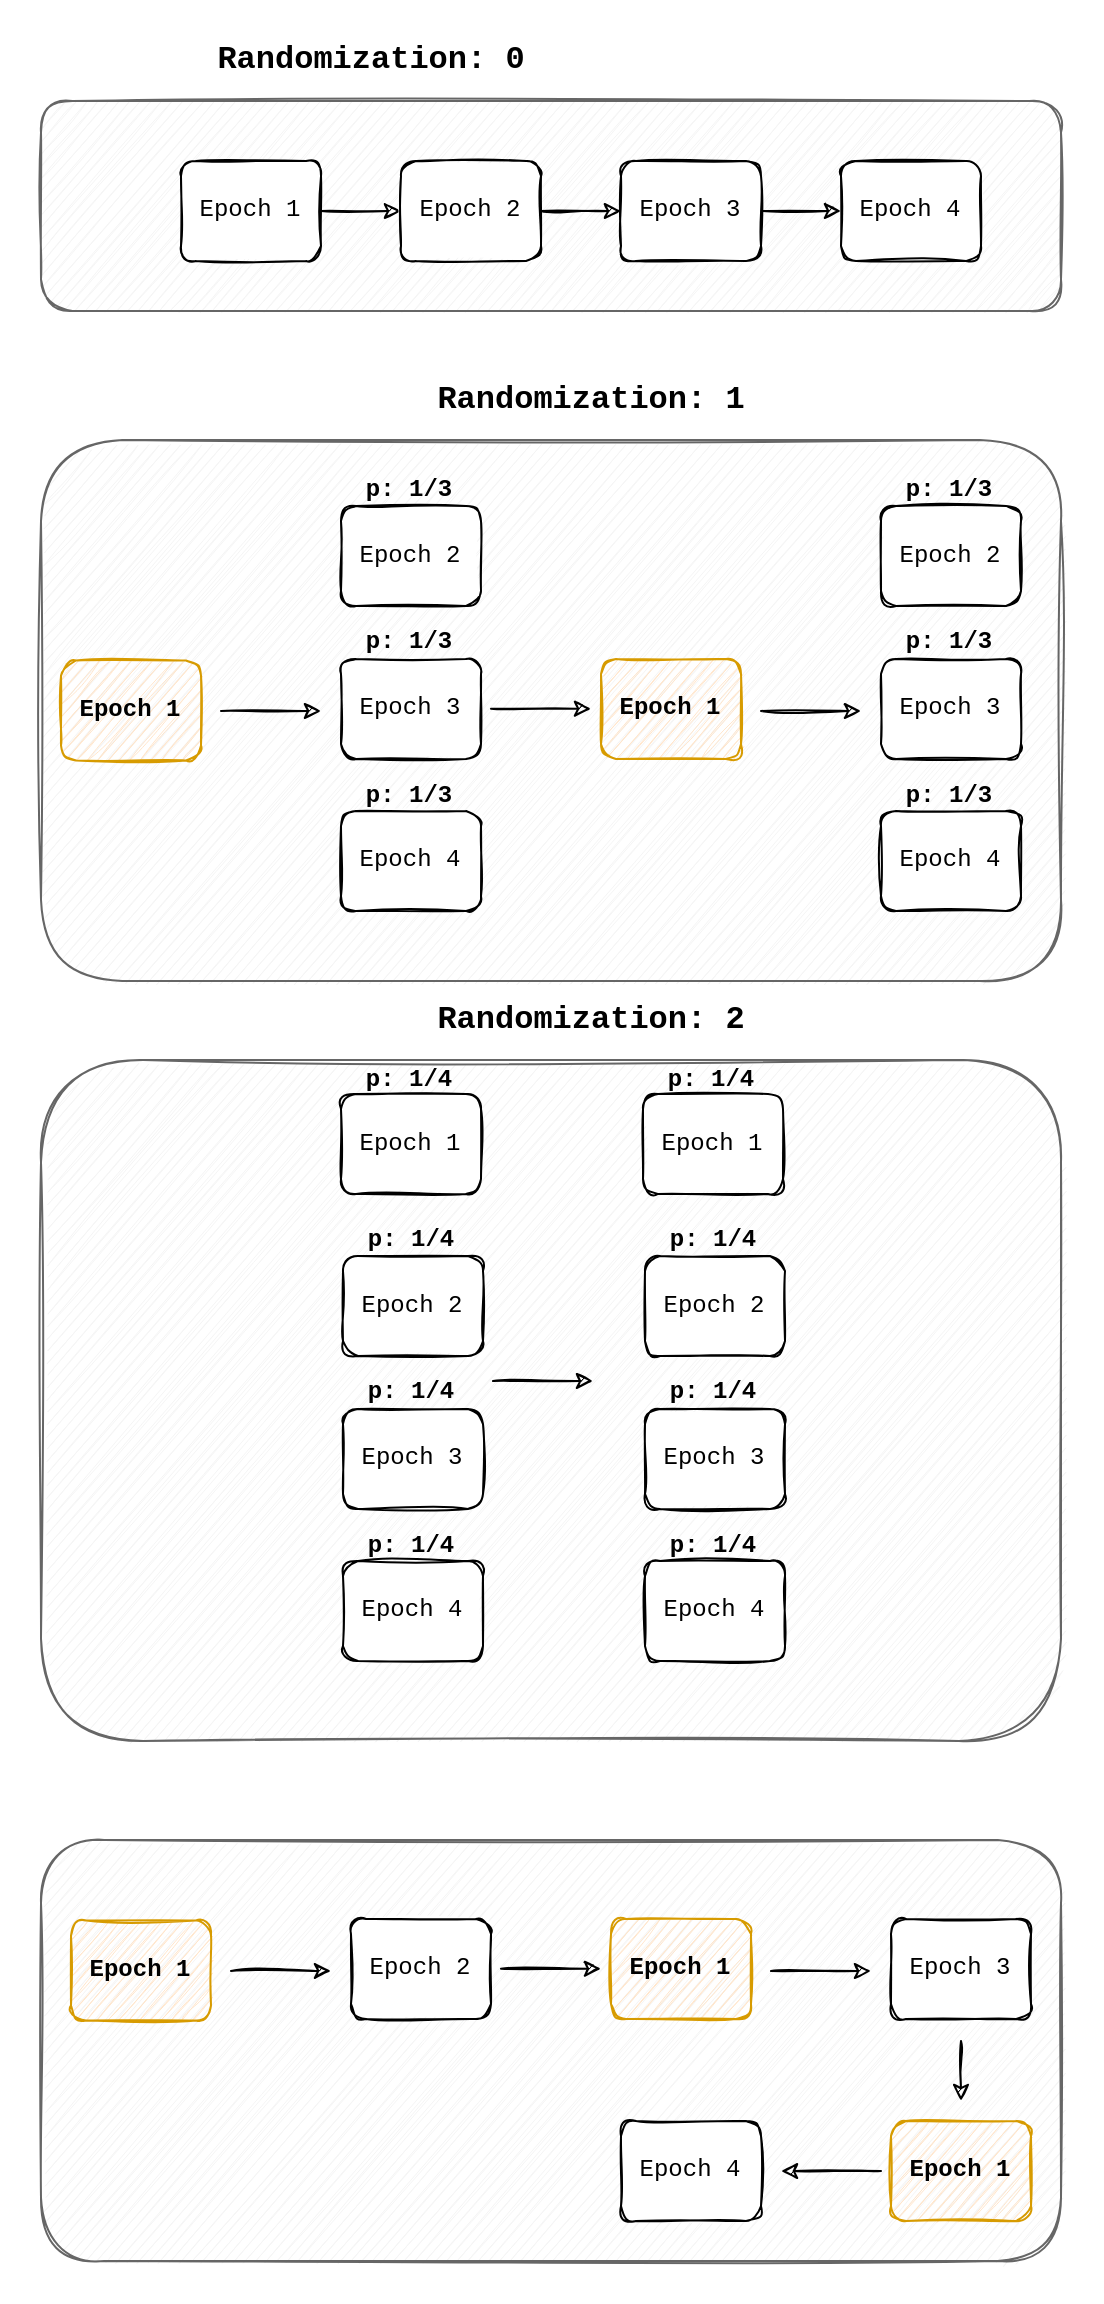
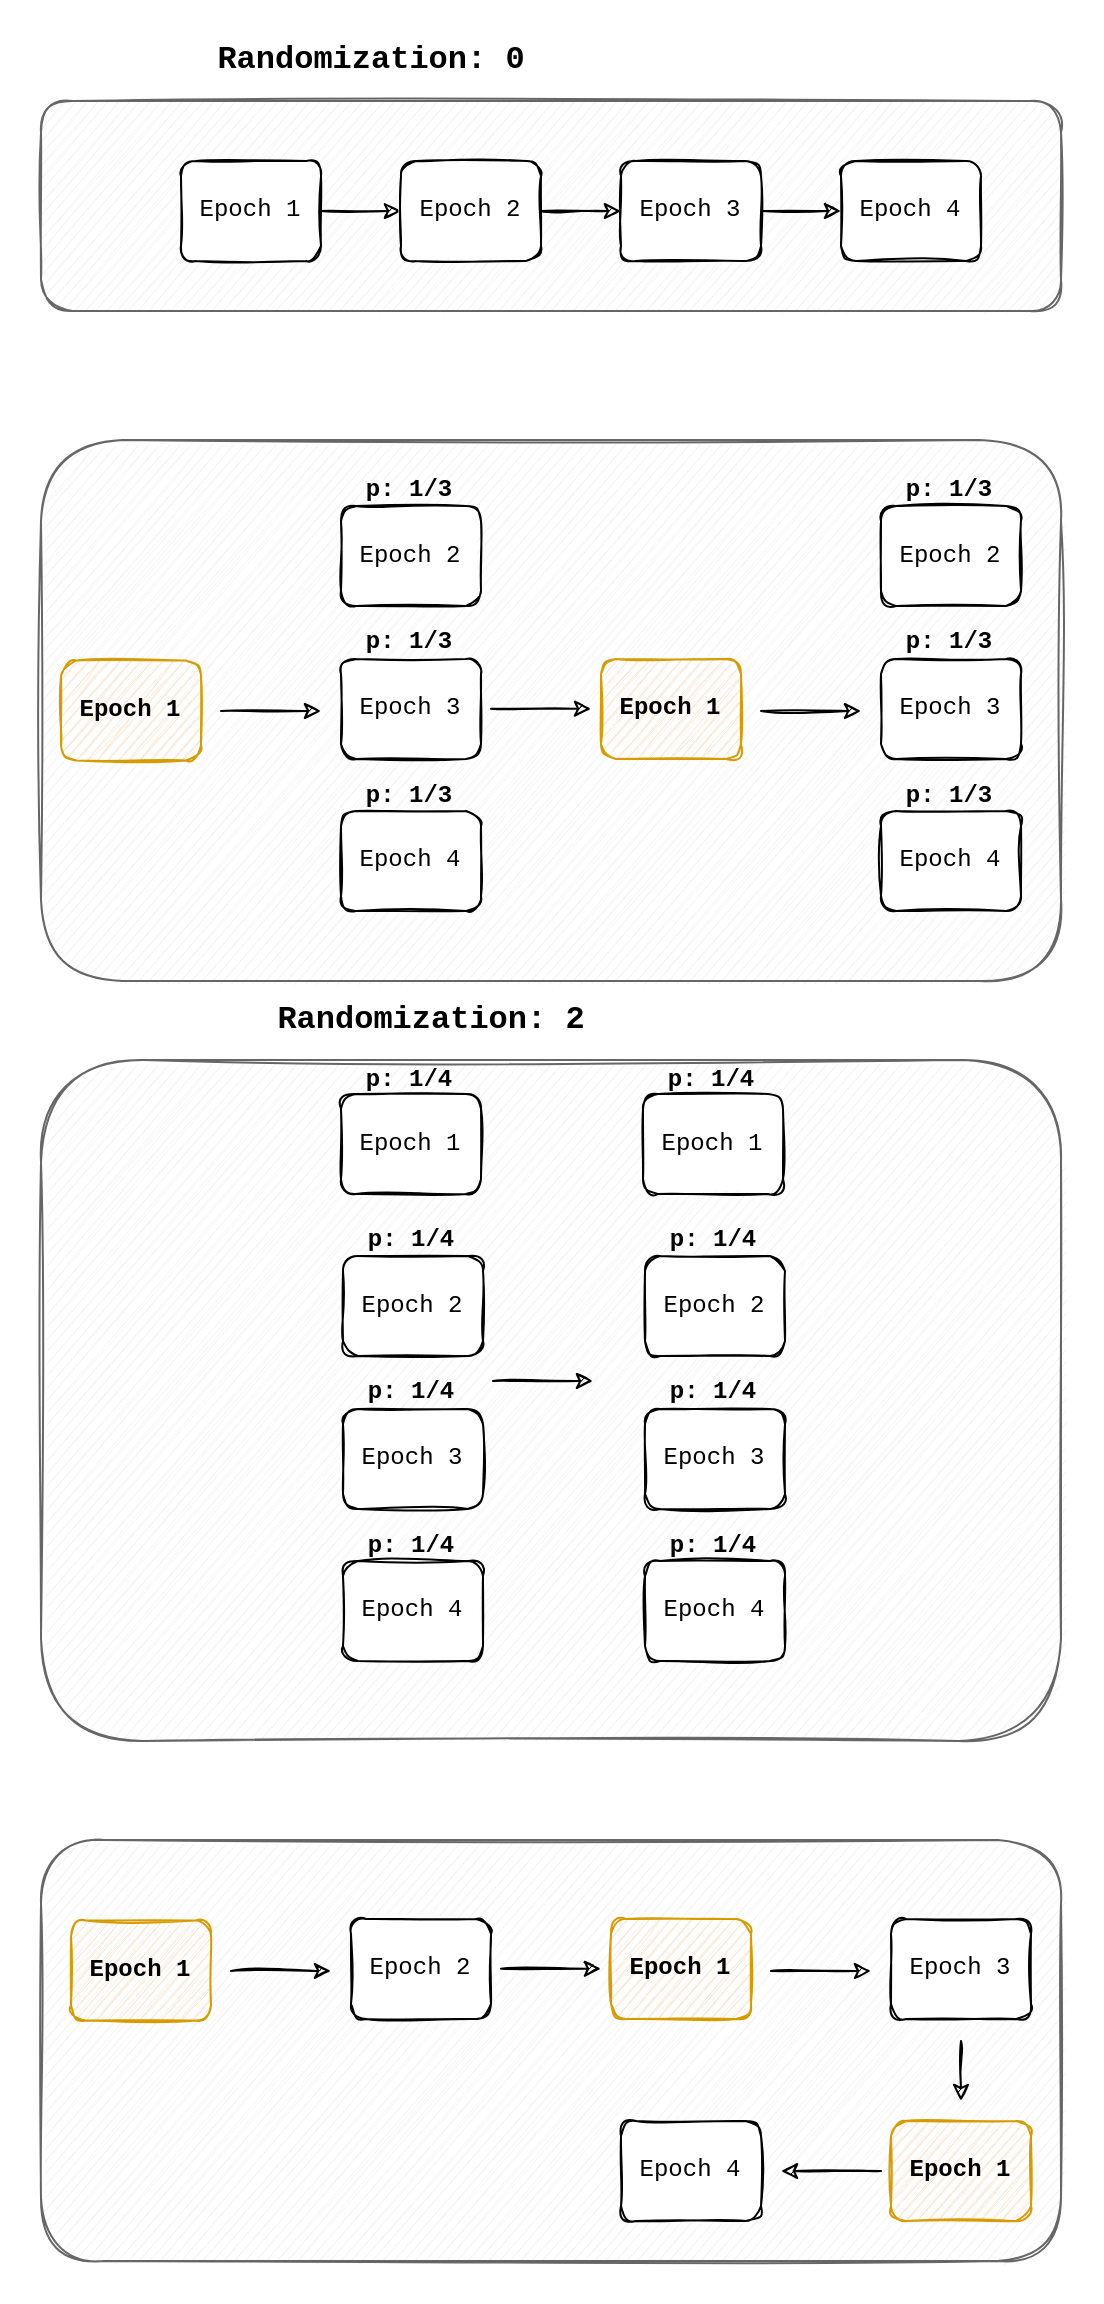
(591, 401) -> none
(591, 1021) -> (431, 1021)
